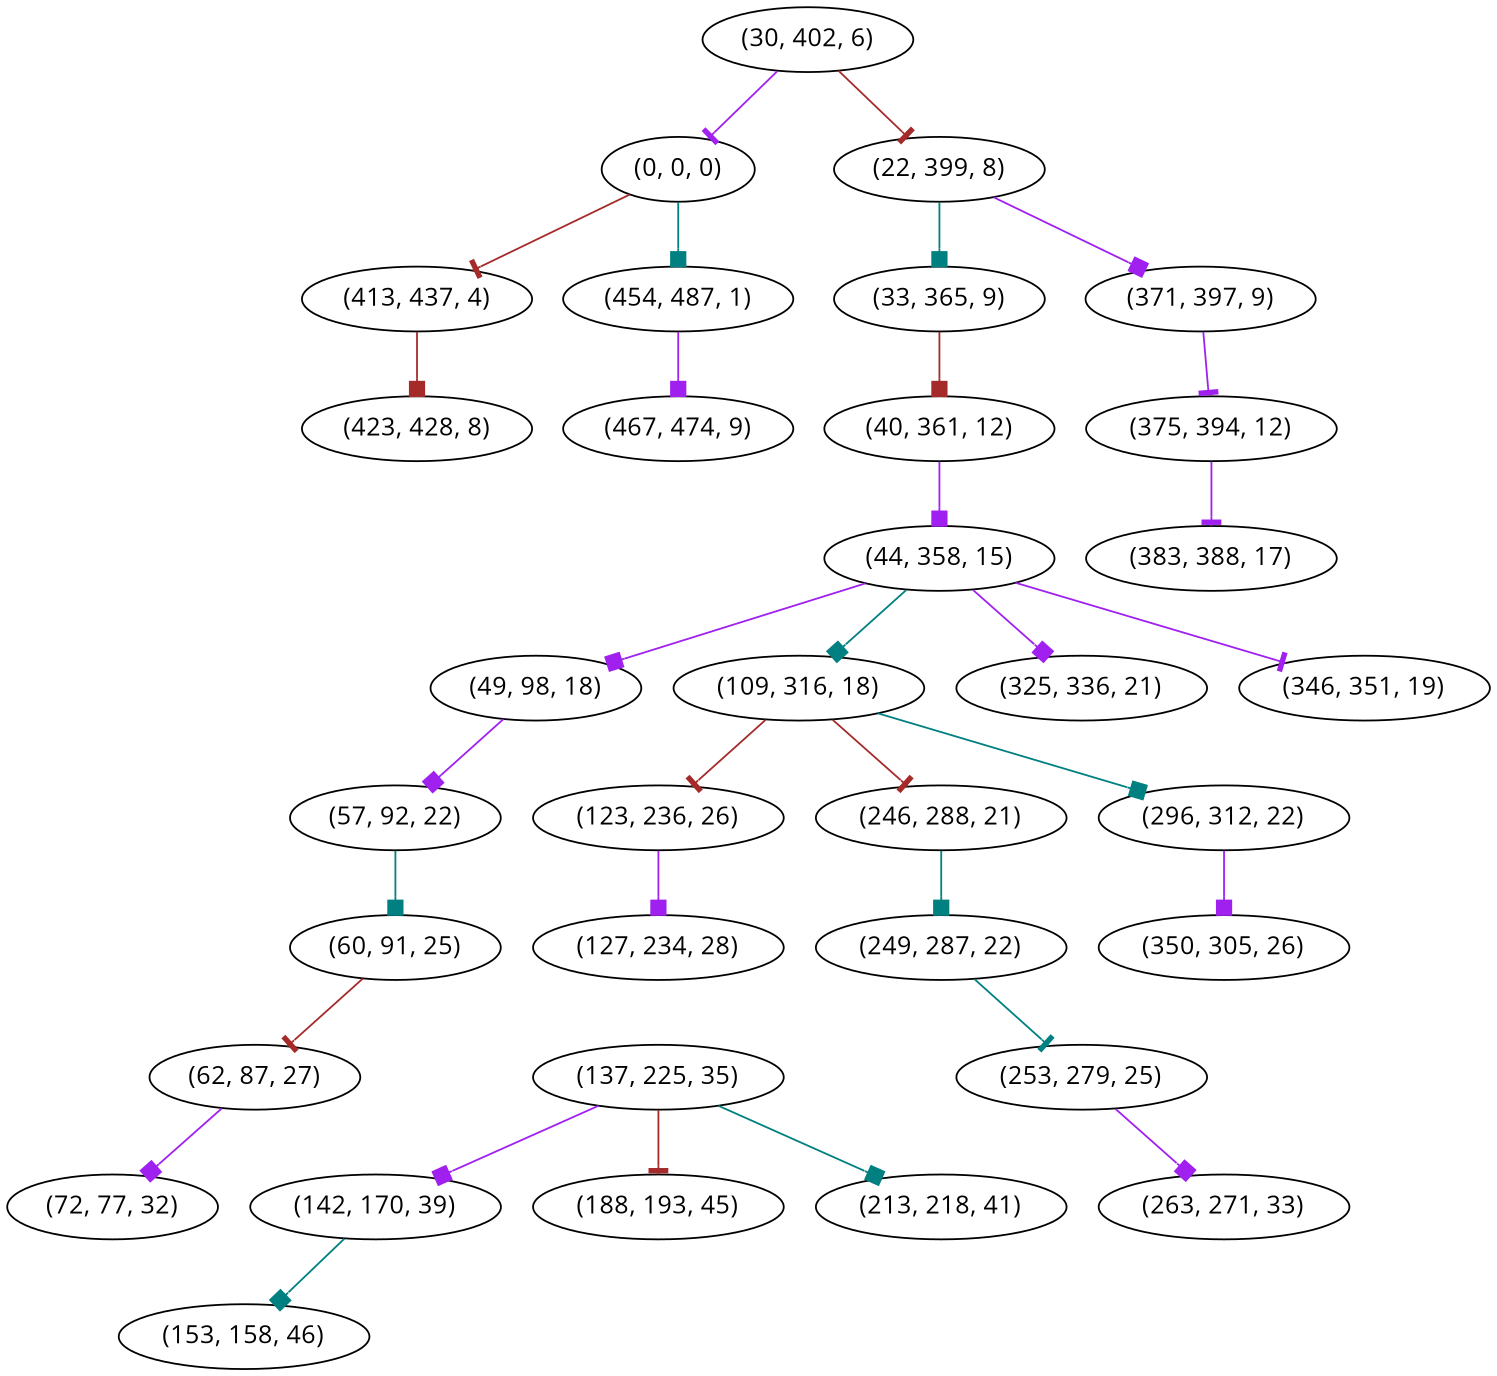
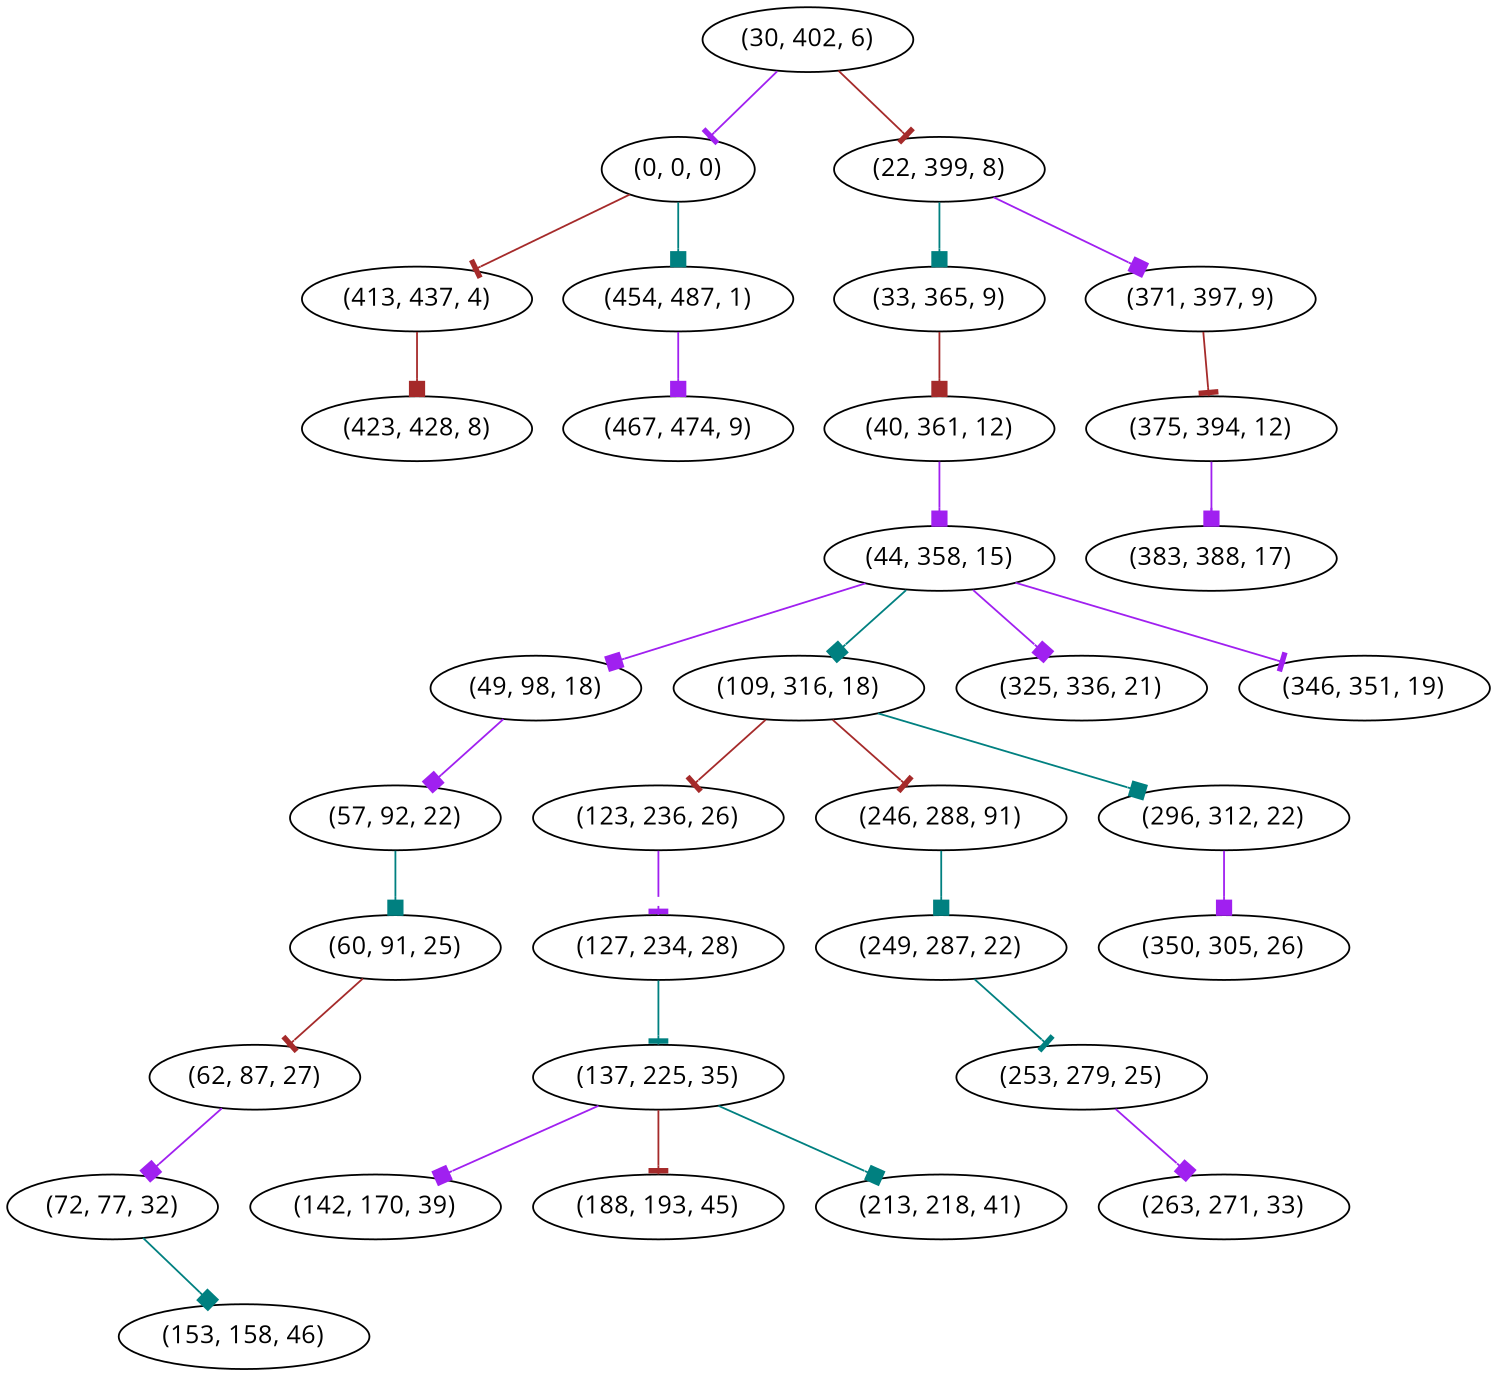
(1206, 360) -> (1206, 360)
(1211, 489) -> (1211, 489)
(941, 818) -> (941, 818)
(658, 874) -> (658, 874)
none -> (658, 1008)
(316, 1265) -> (171, 1265)
